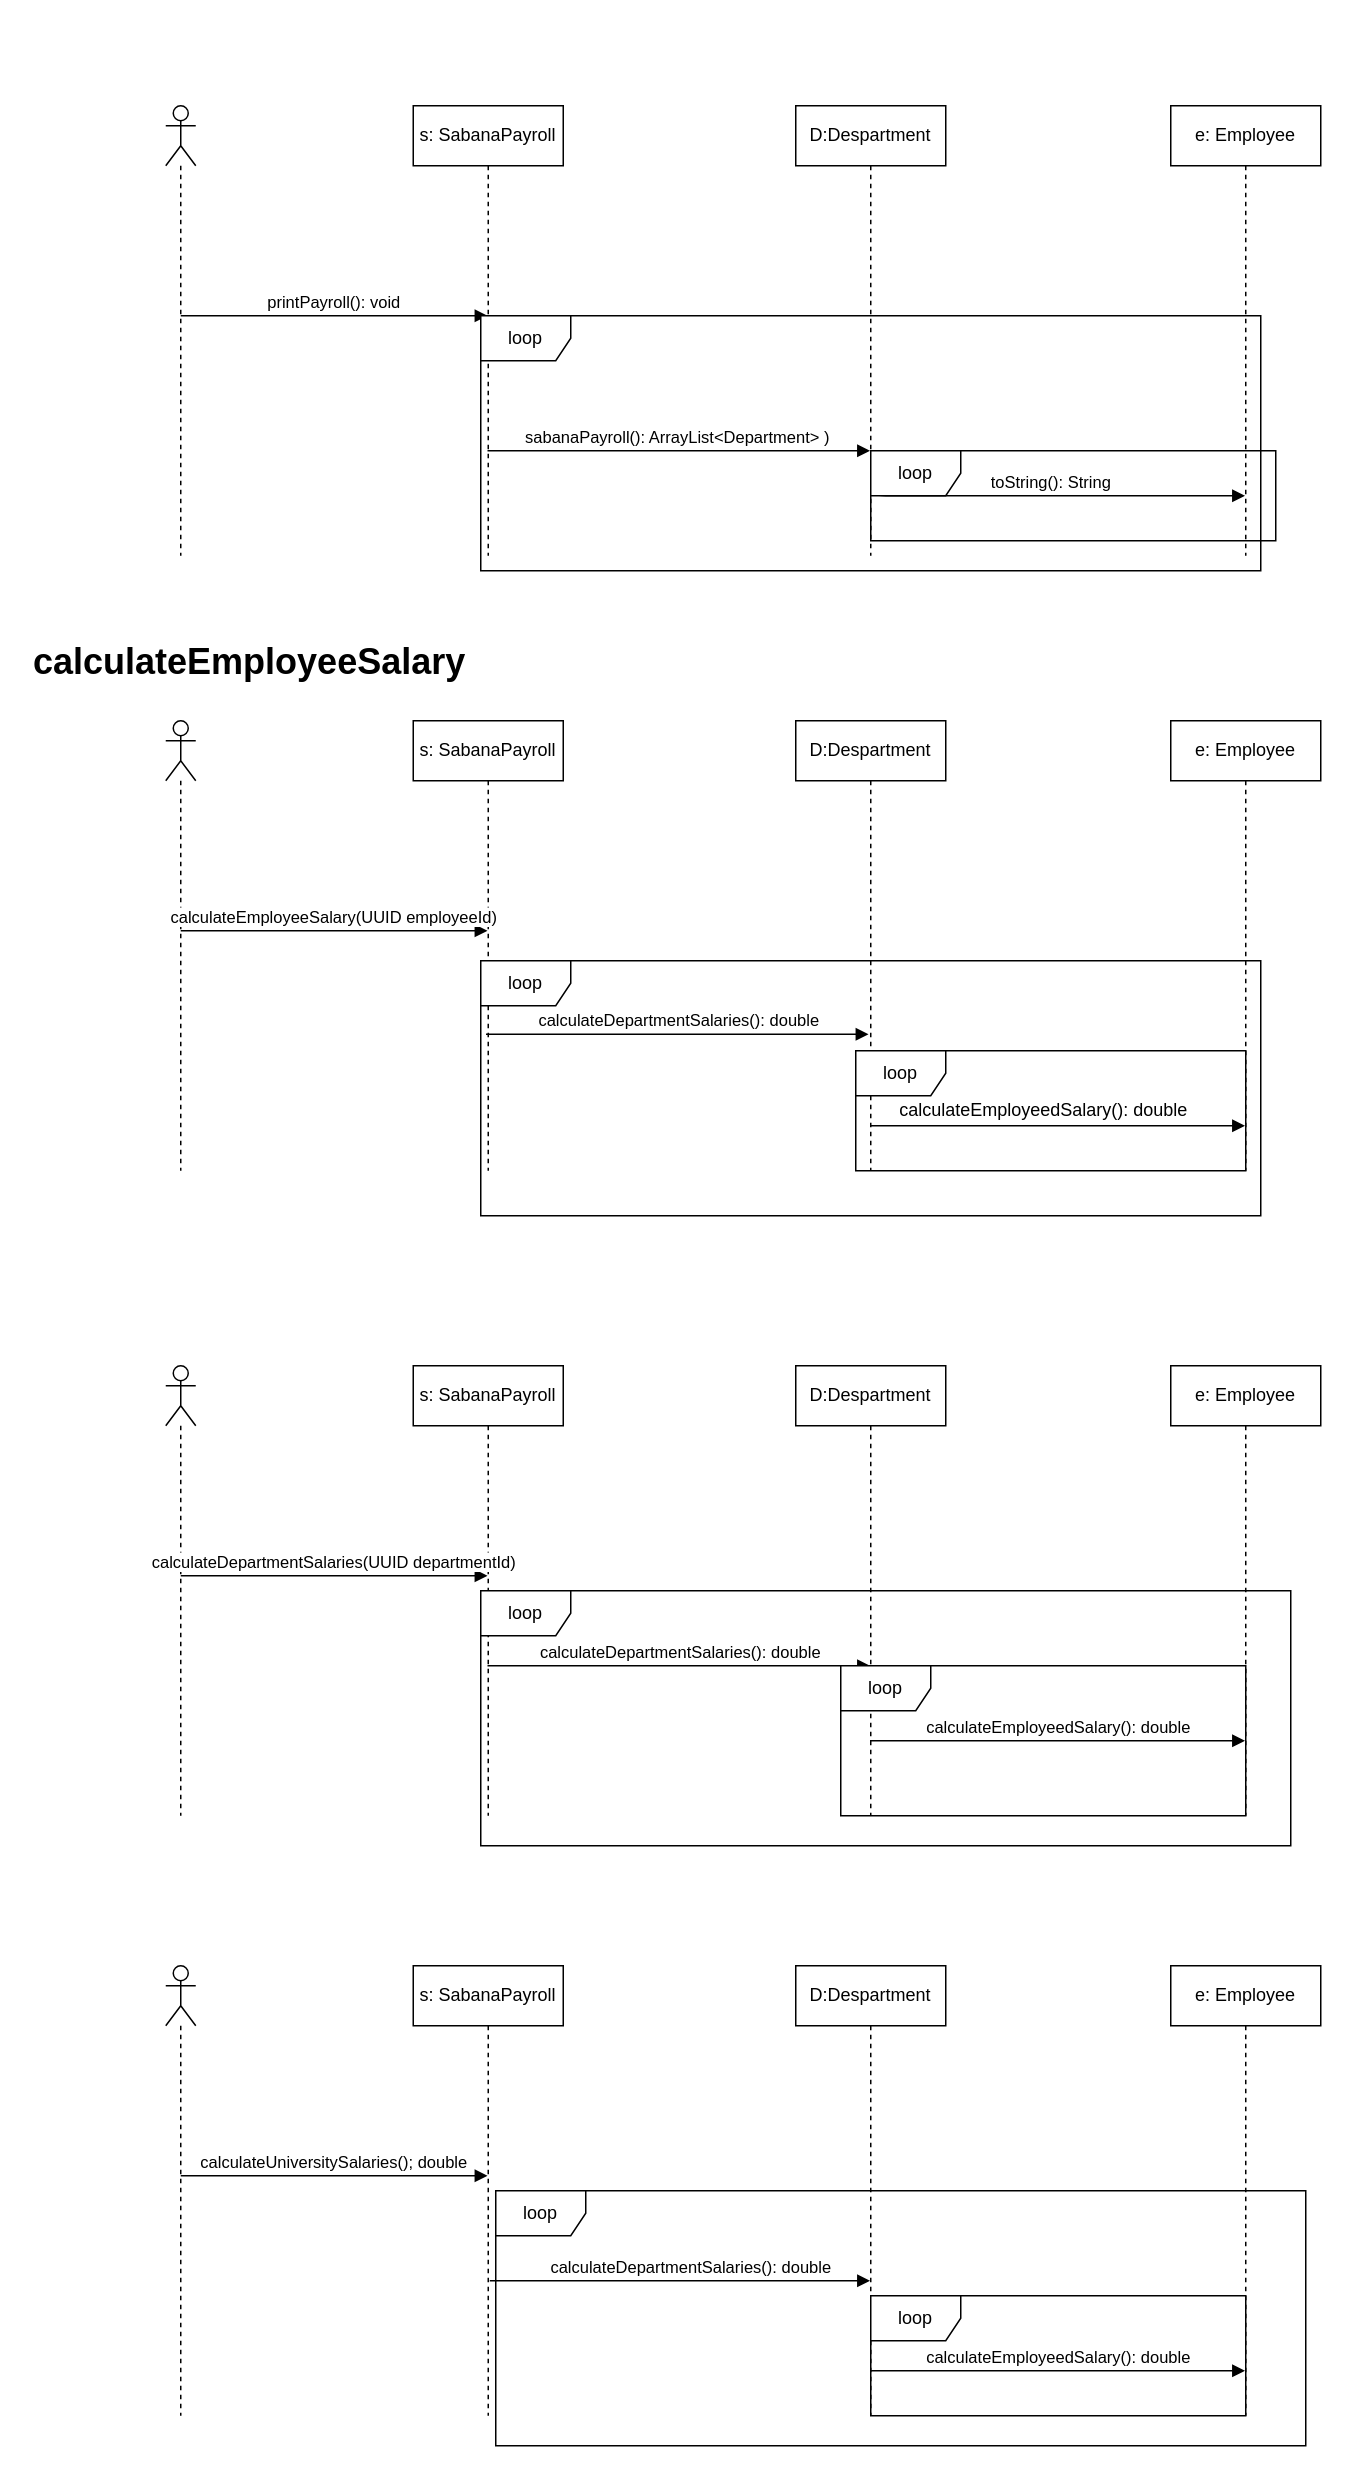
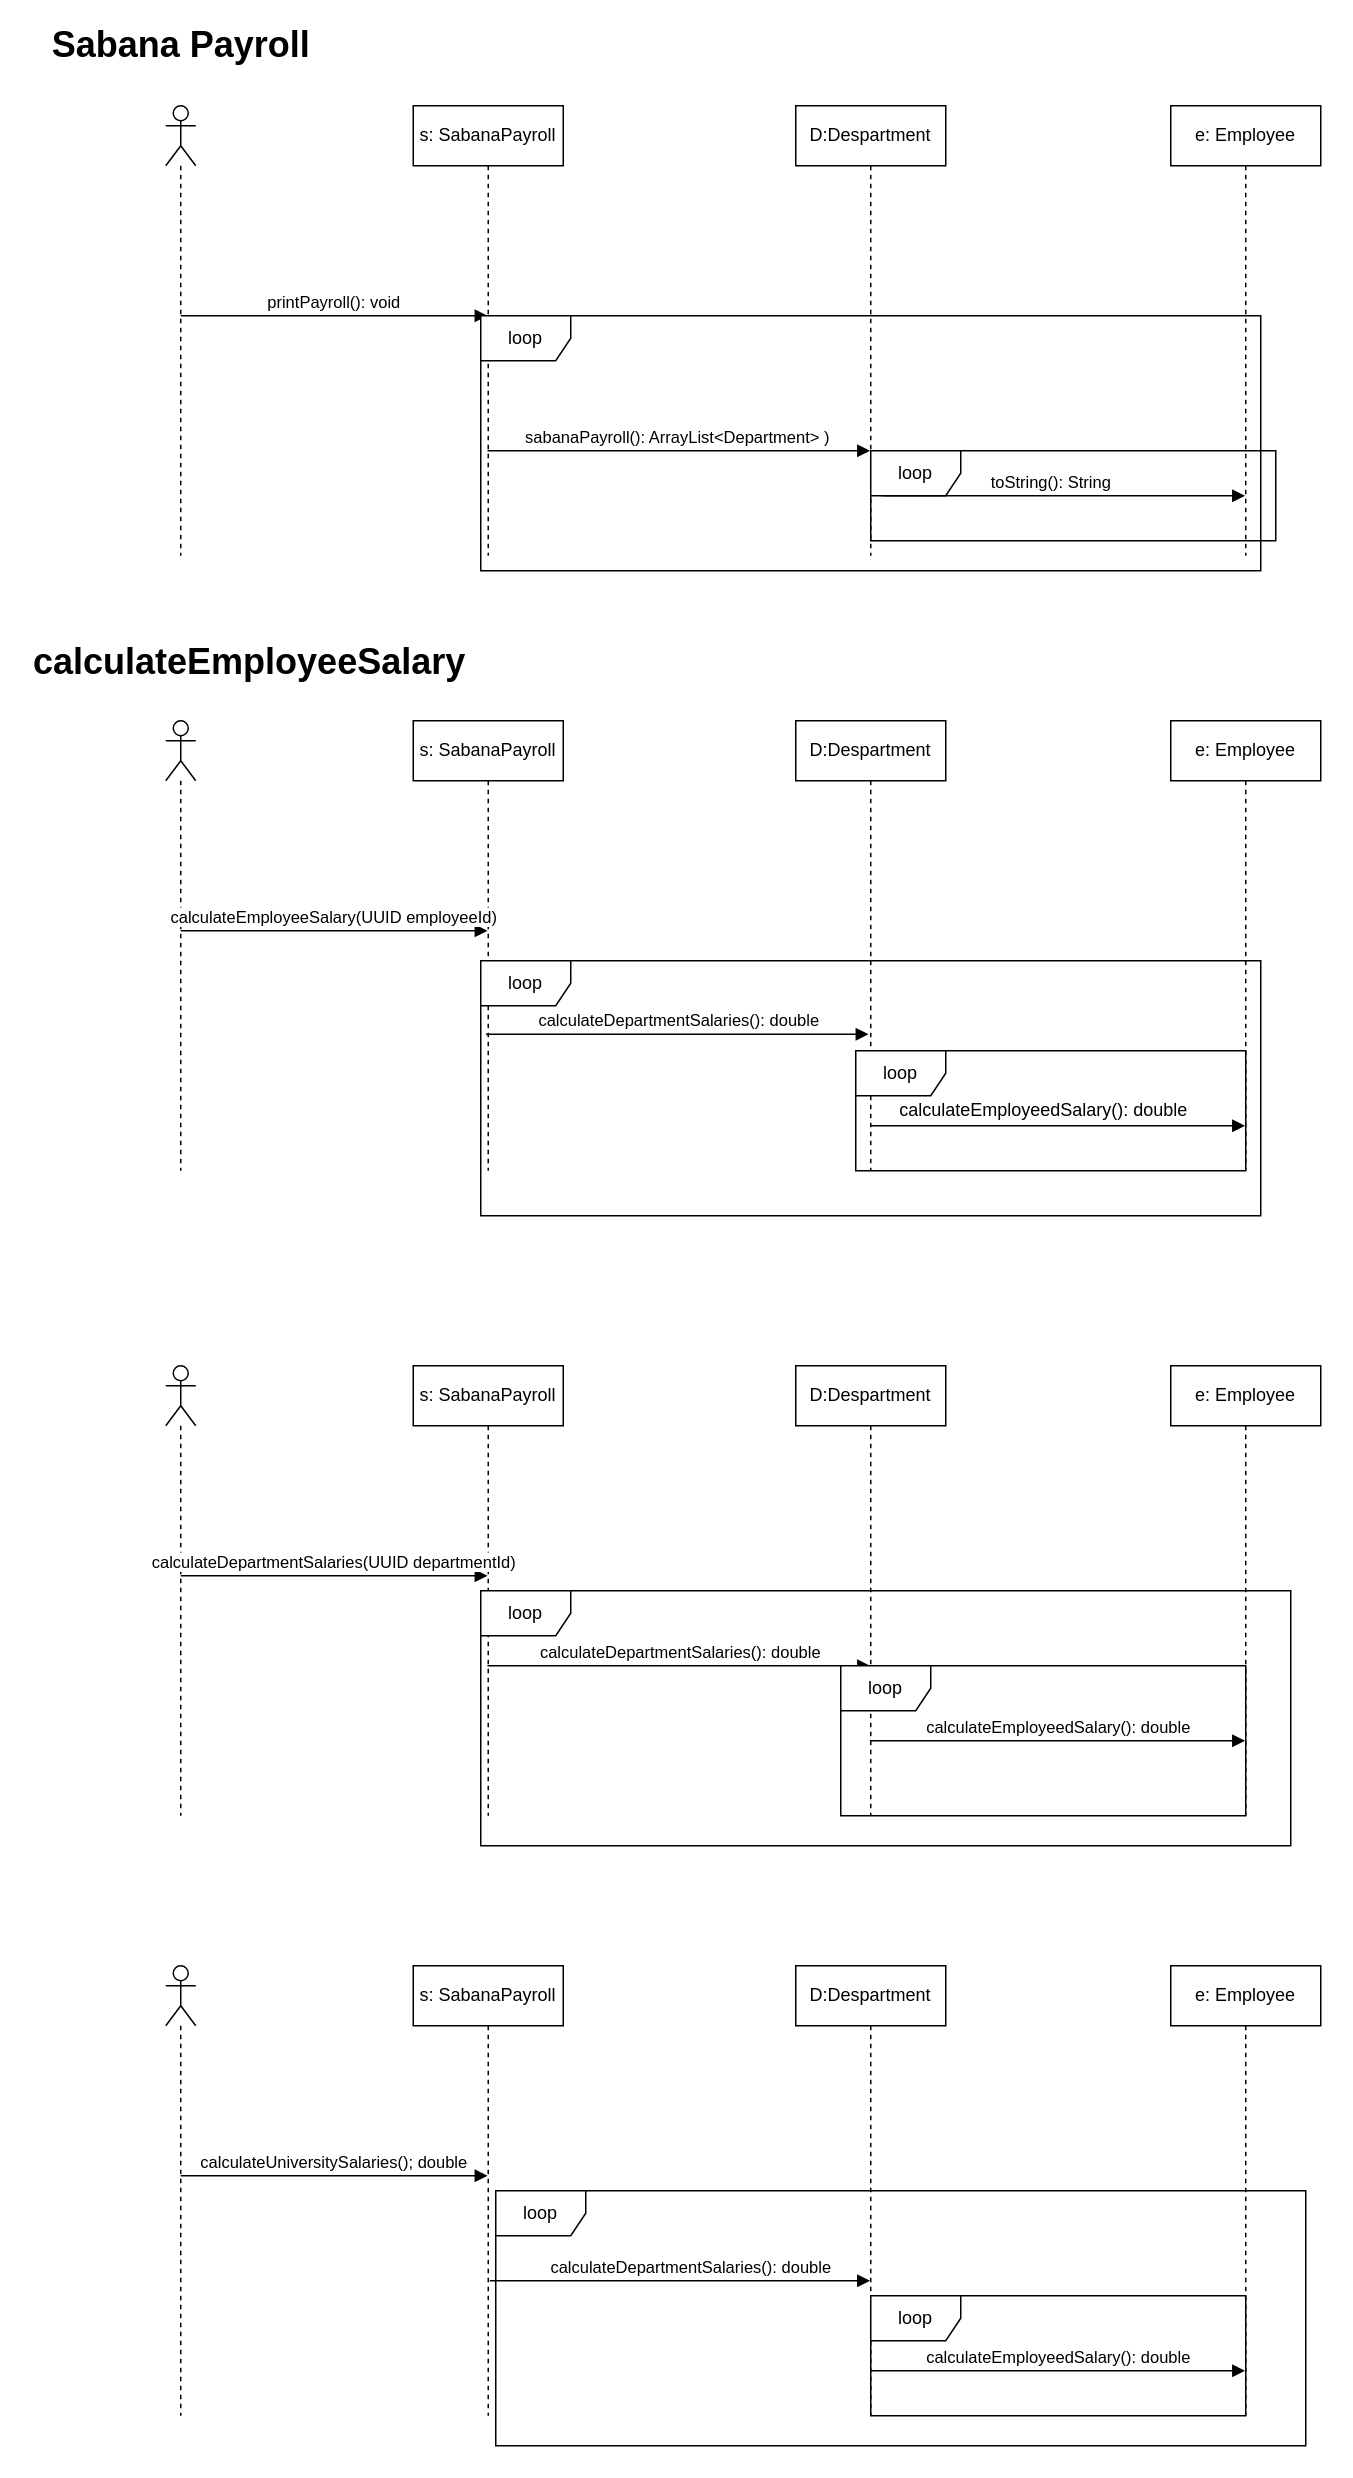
none -> (181, 46)
